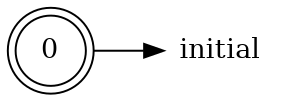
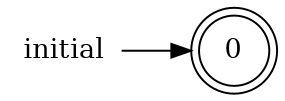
(119, 51) -> (146, 51)
